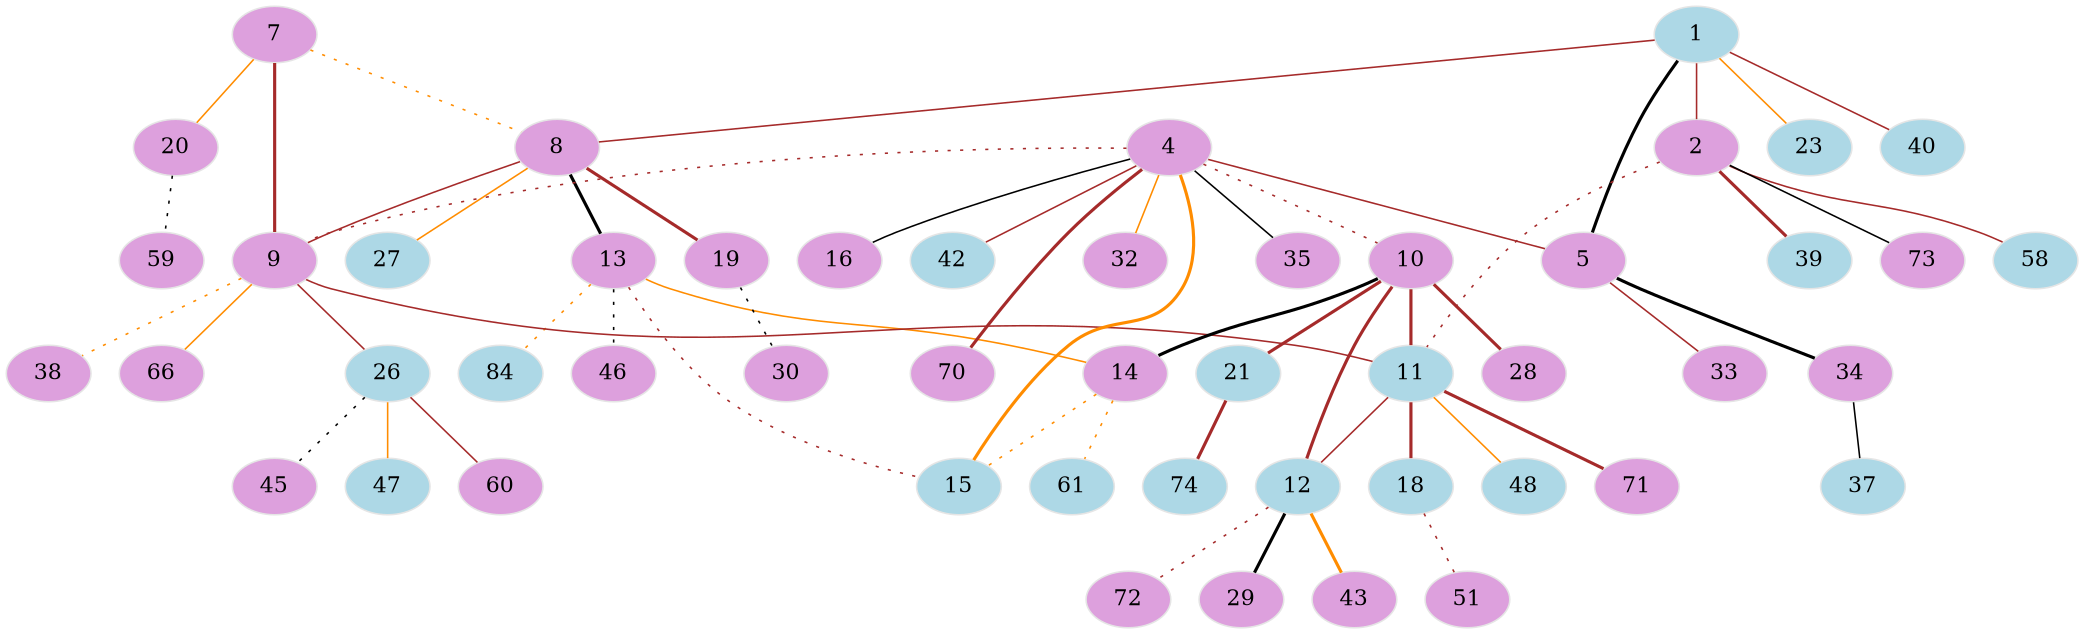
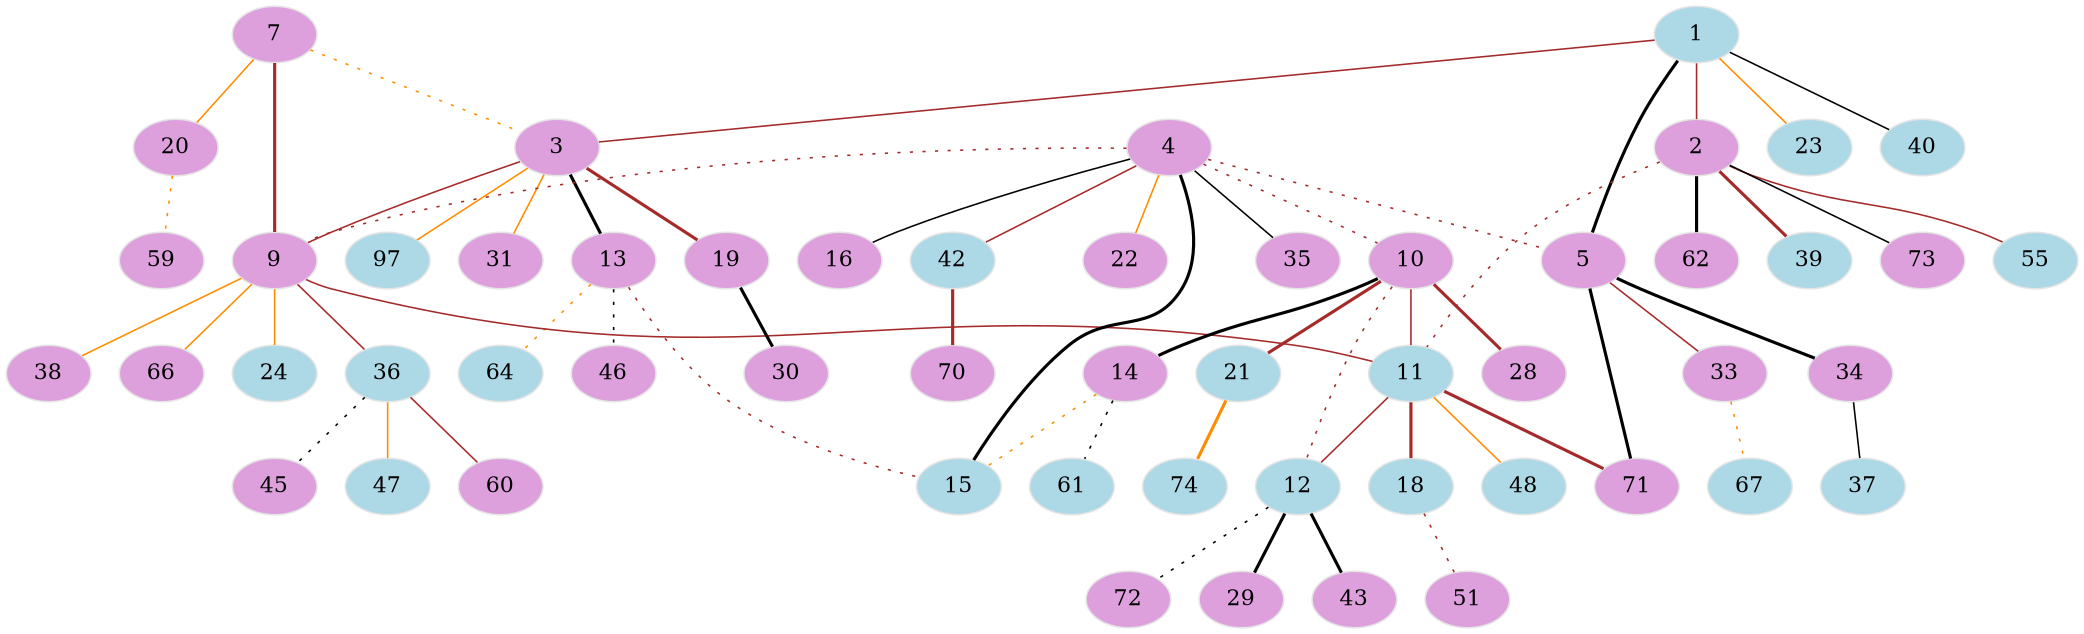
(1809, 91) -> (1809, 91)
(557, 148) -> (557, 148)
(169, 204) -> (169, 204)
(1377, 204) -> (1377, 204)
(1050, 252) -> (953, 317)
(388, 261) -> (388, 261)
none -> (501, 261)
(1125, 261) -> (1125, 261)
none -> (1697, 261)
(2036, 261) -> (2036, 261)
(162, 317) -> (162, 317)
(1411, 317) -> (1411, 317)
(1142, 319) -> (1142, 319)
(759, 322) -> (757, 317)
(831, 322) -> none
(1343, 369) -> (1343, 369)
none -> (275, 374)
(388, 374) -> (388, 374)
(501, 374) -> (501, 374)
none -> (1610, 374)
(1099, 430) -> (1099, 430)
(1212, 430) -> (1212, 430)
none -> (1750, 487)
(1213, 543) -> (1213, 543)
(1326, 543) -> (1326, 543)
